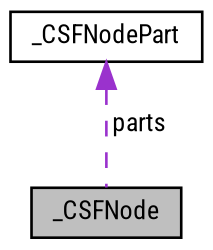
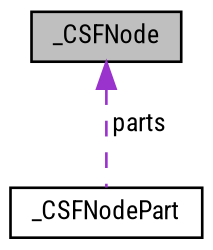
(106, 138) -> (106, 138)
